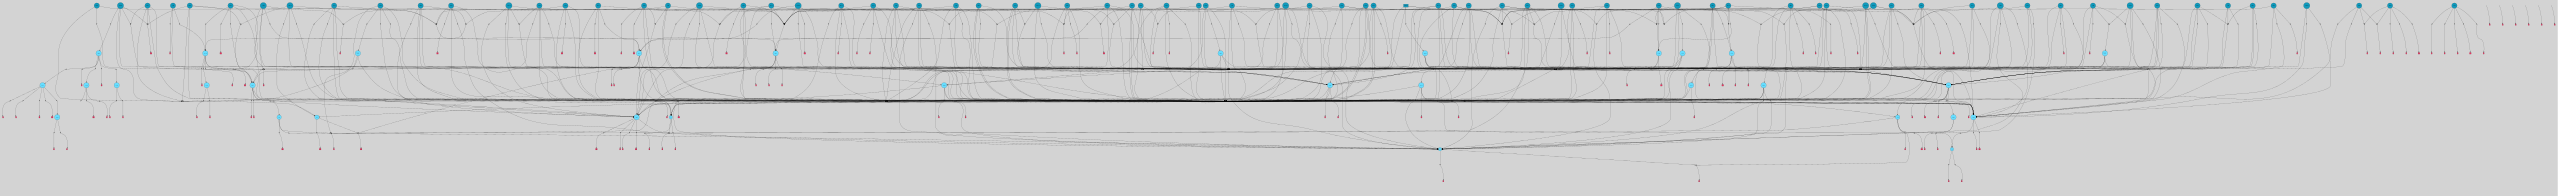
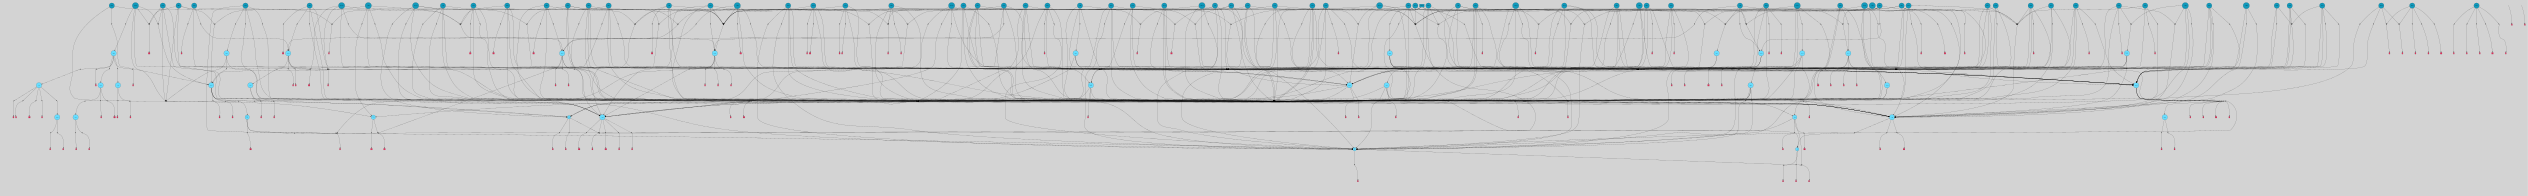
none -> (1717, 53)
none -> (76, 117)
